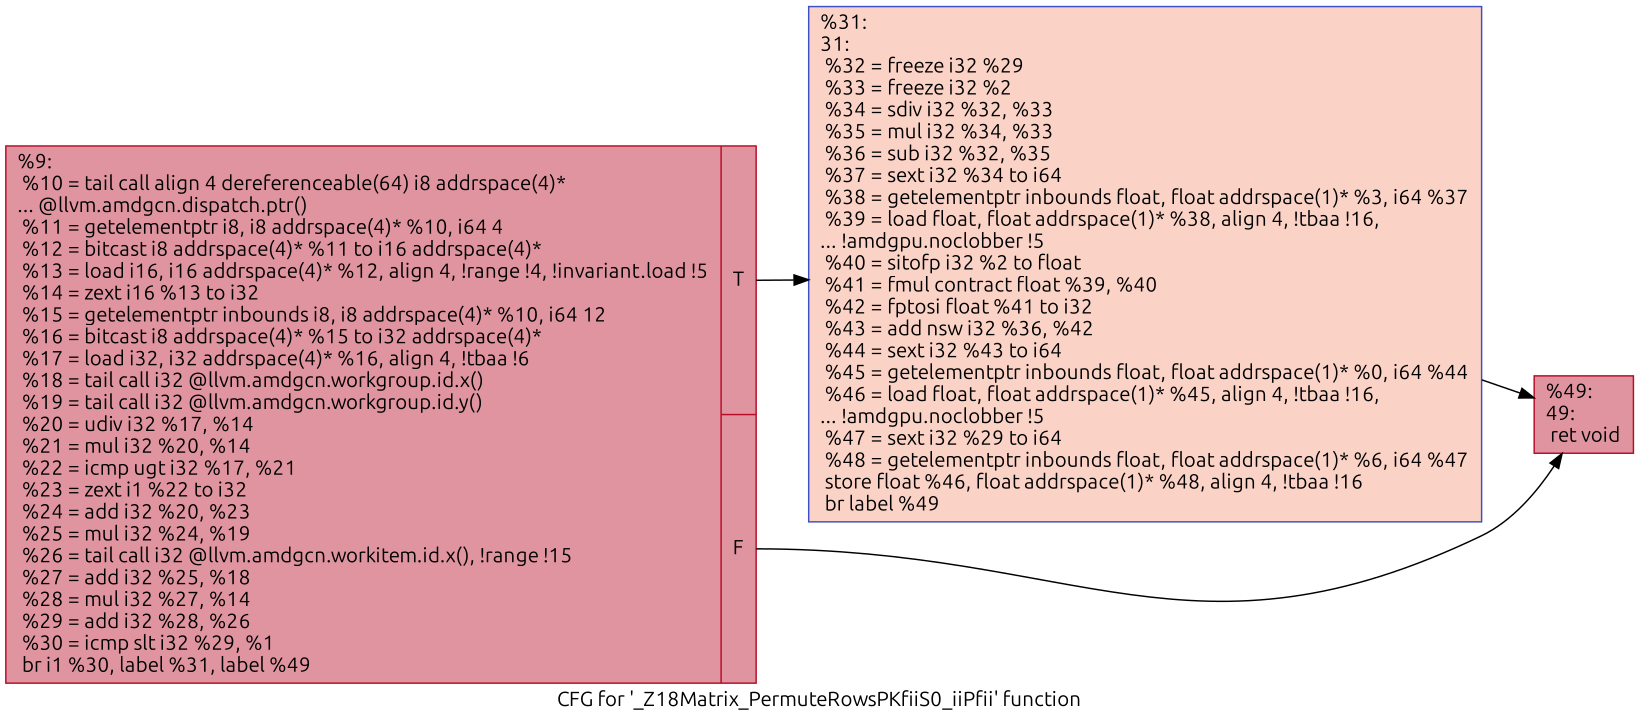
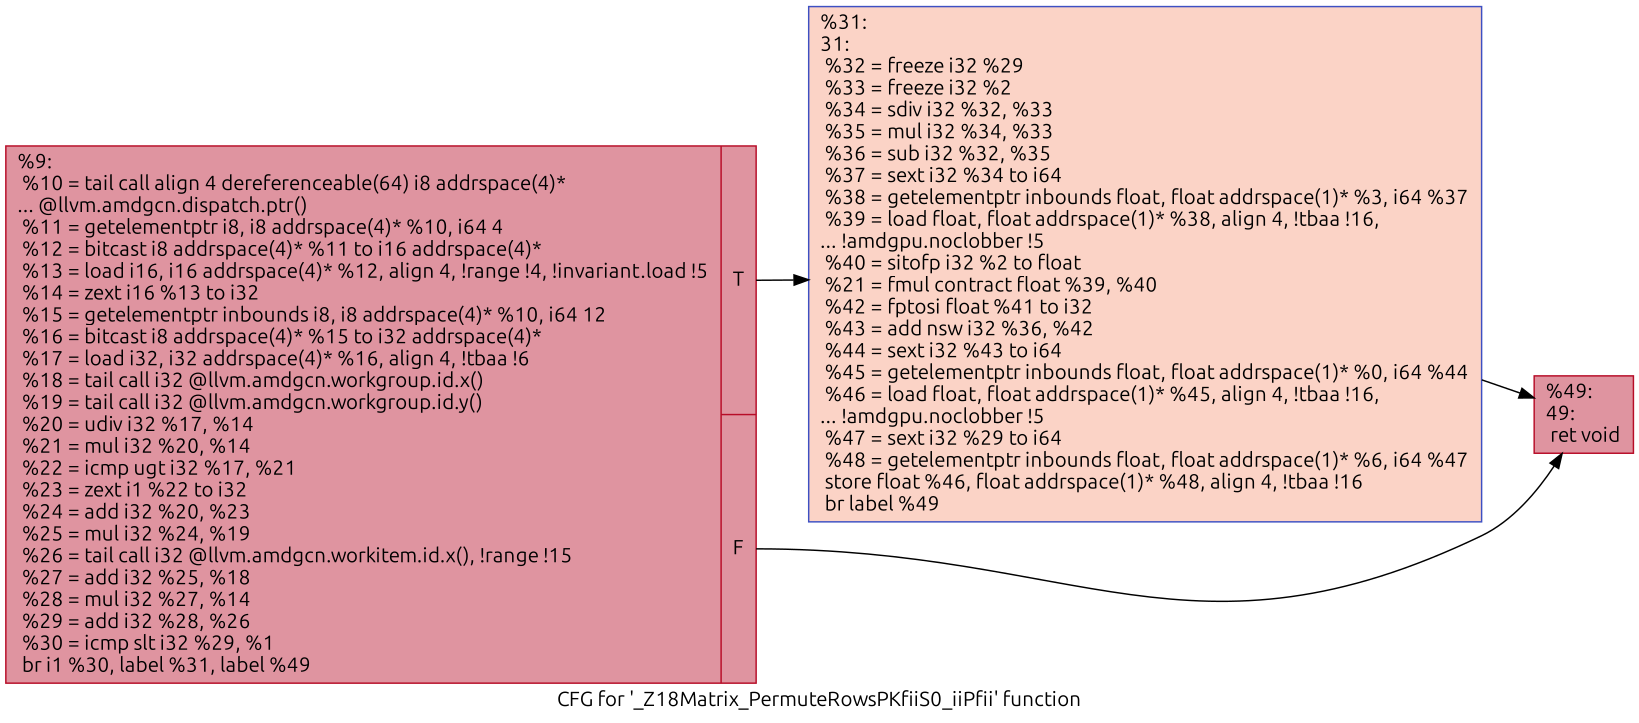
(990, 285) -> (990, 285)
